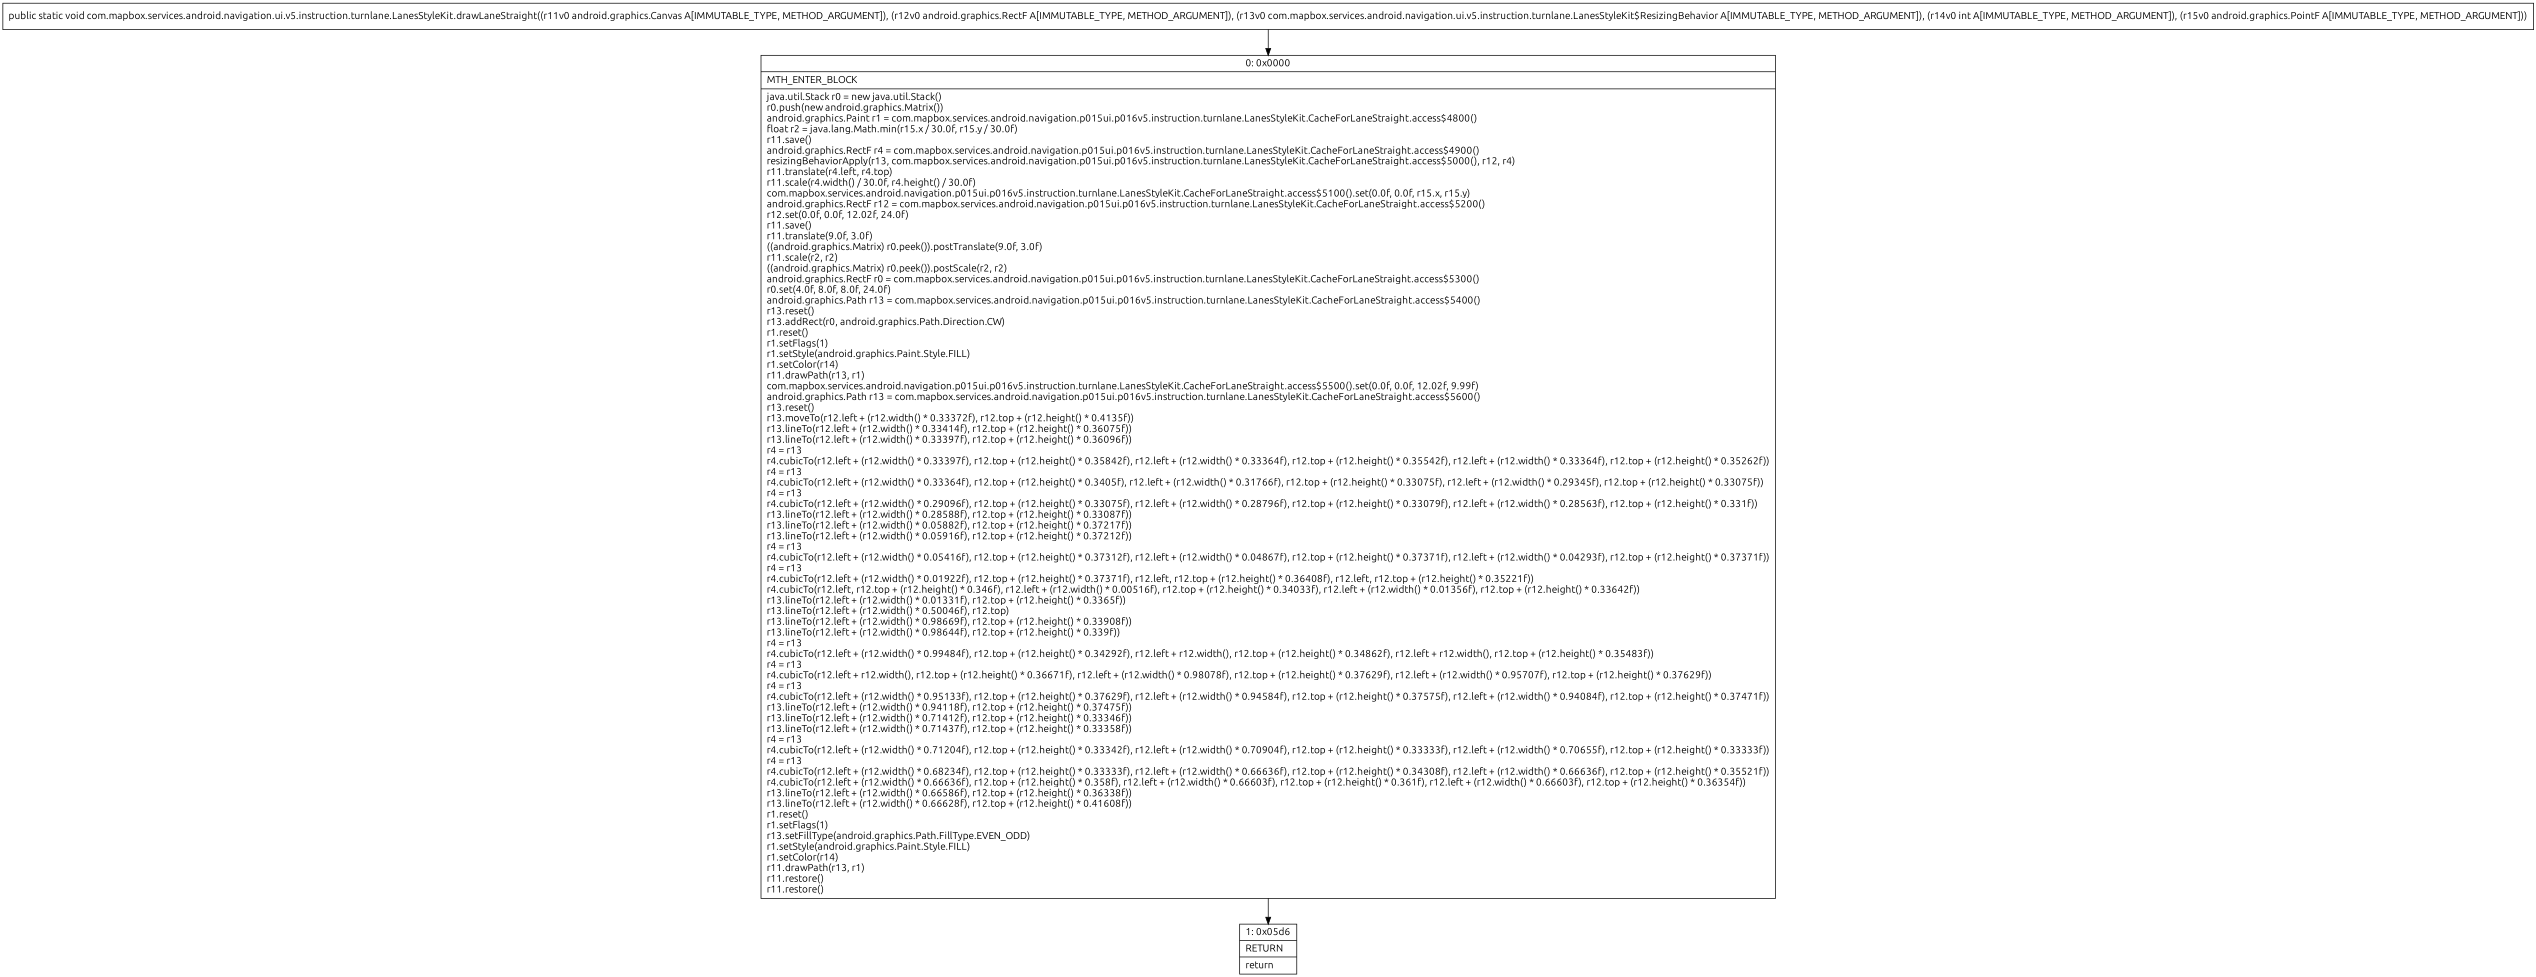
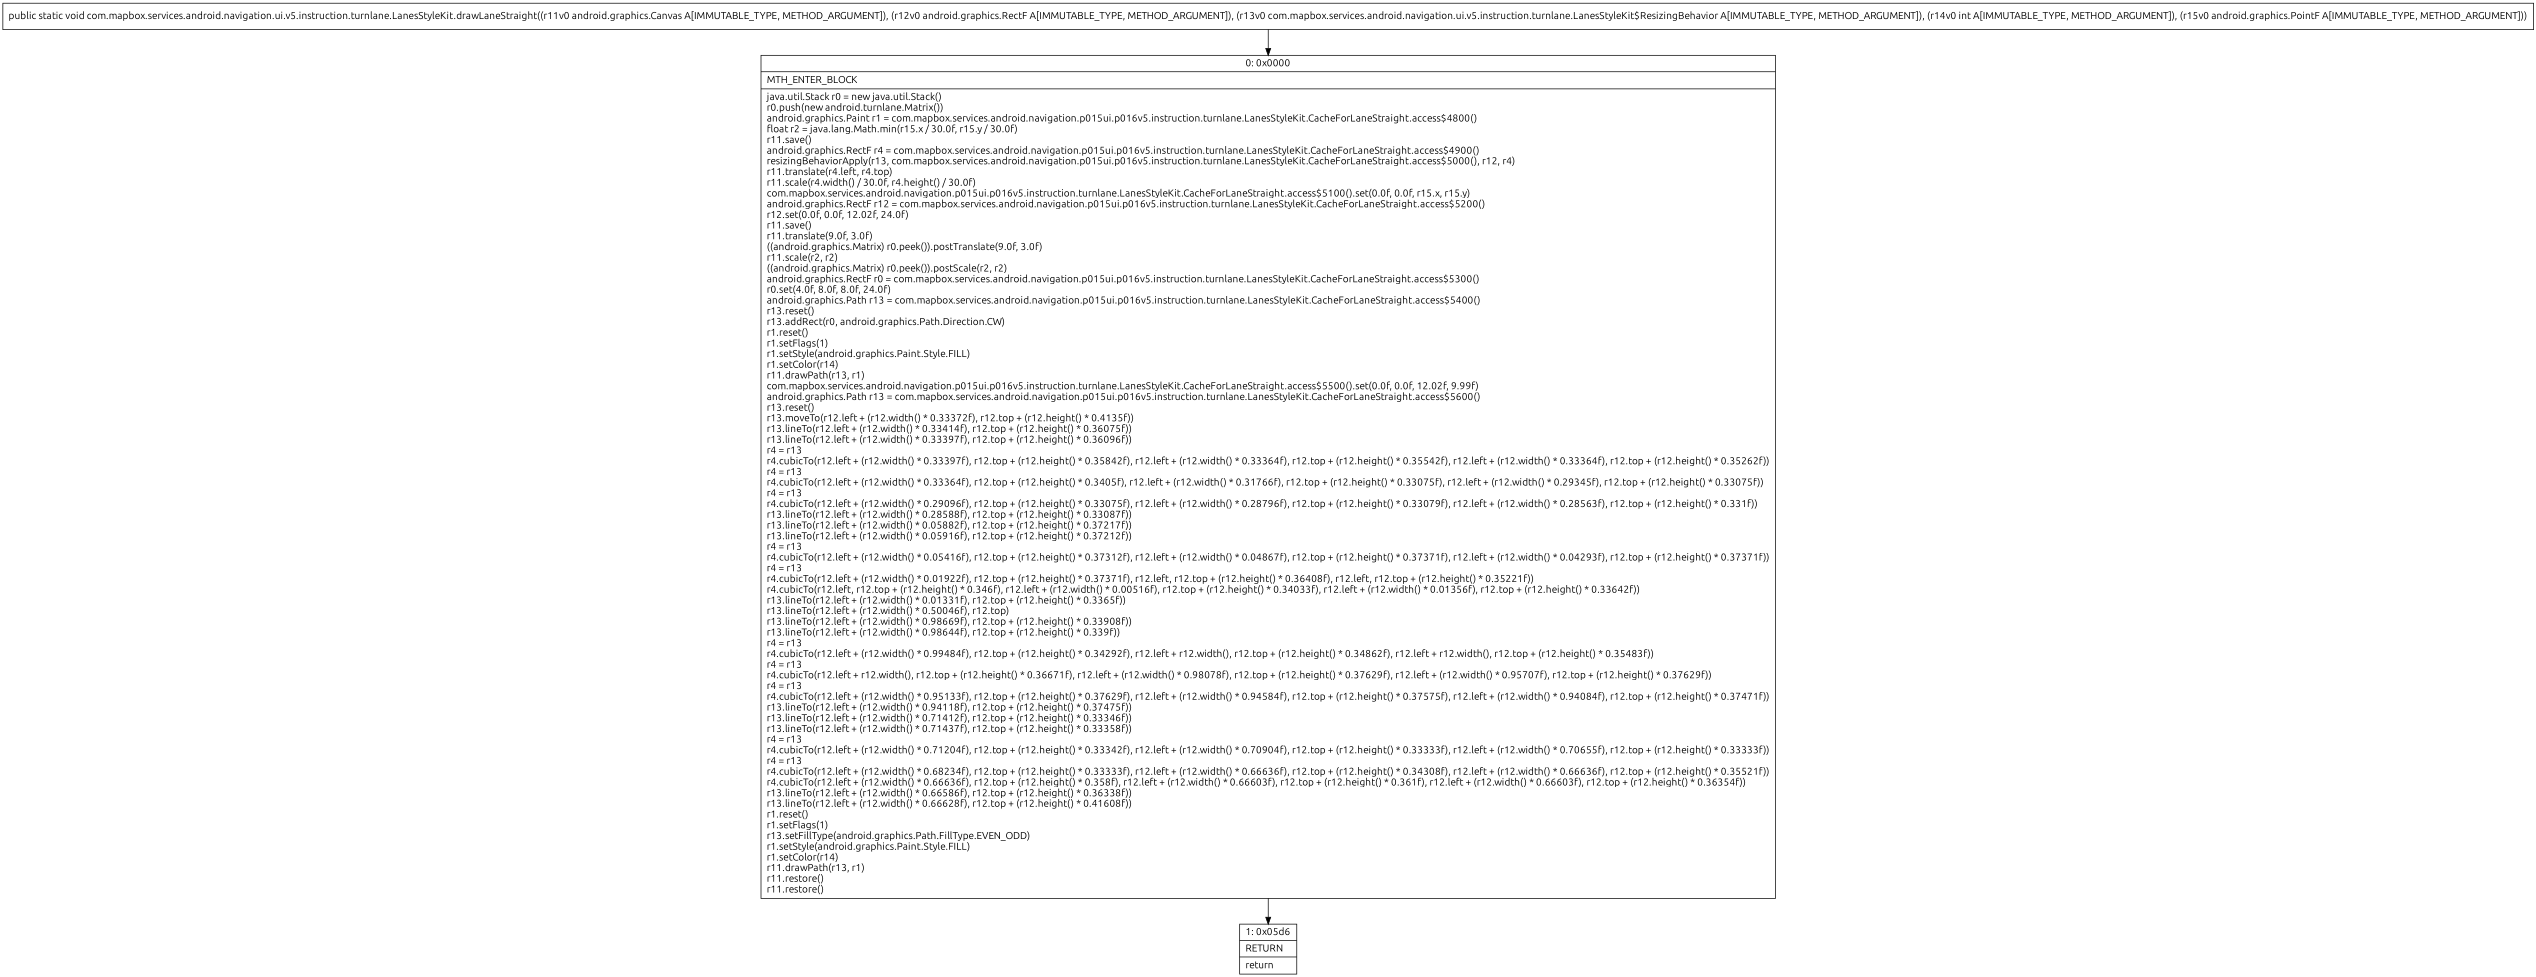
(855, 108) -> (855, 108)
